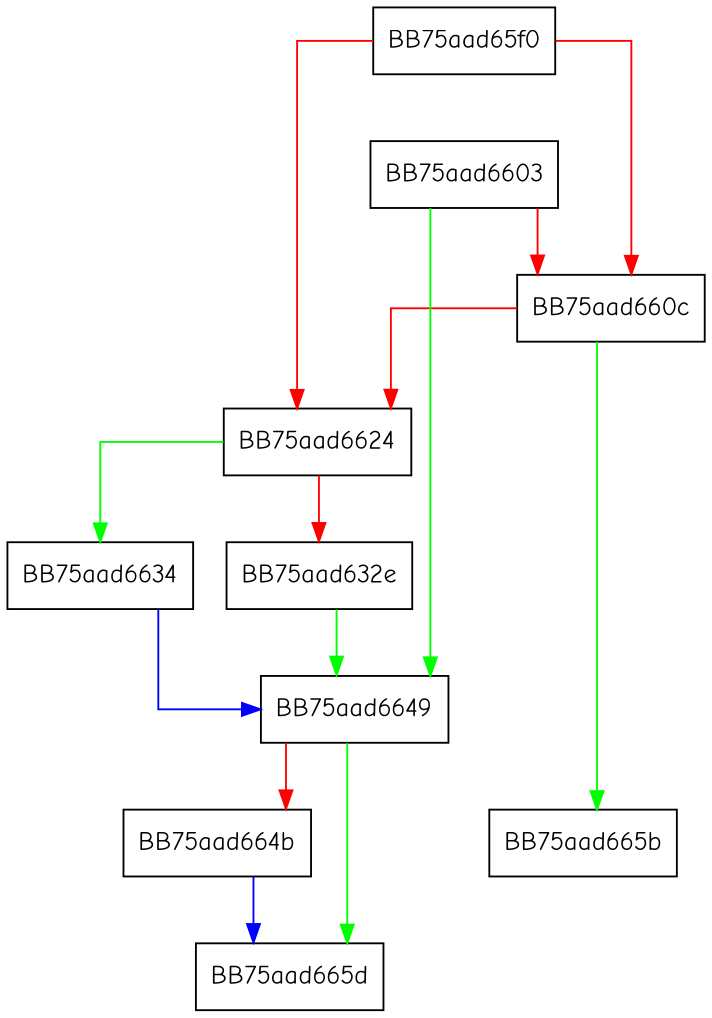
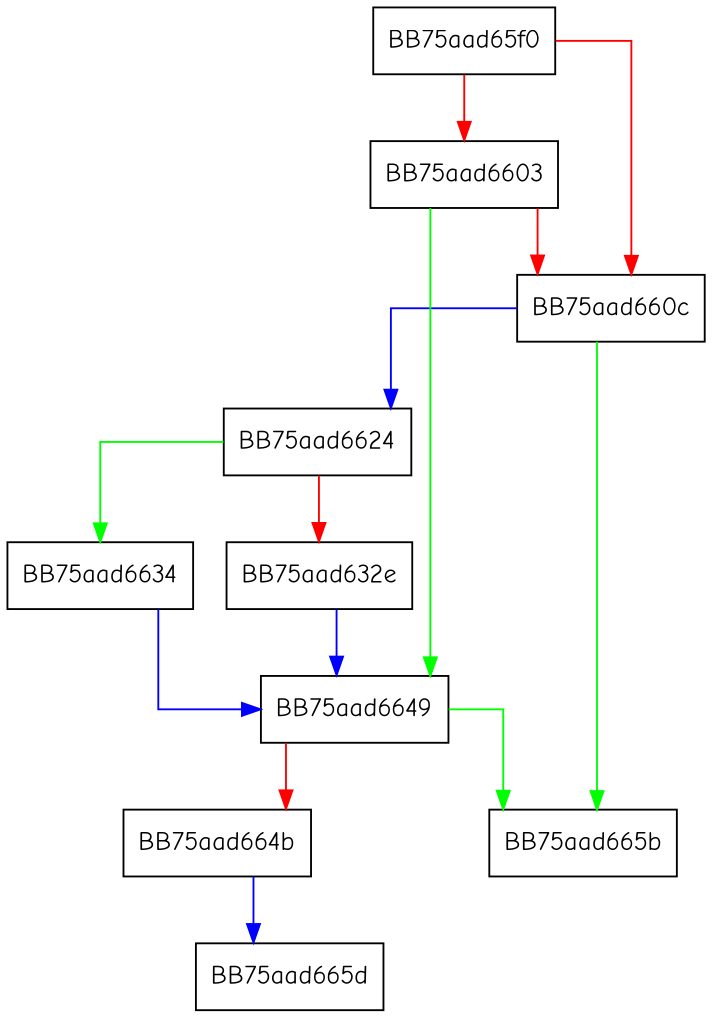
(297, 177) -> (464, 98)
(413, 308) -> (413, 308)
(337, 633) -> (337, 633)
(347, 834) -> (503, 723)
